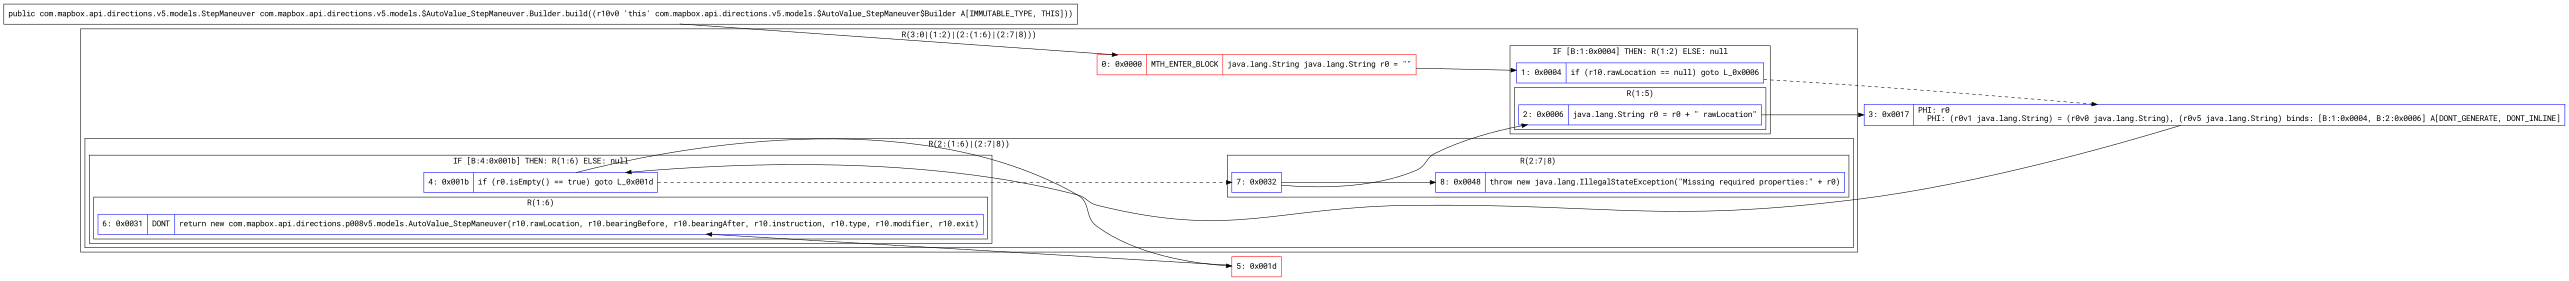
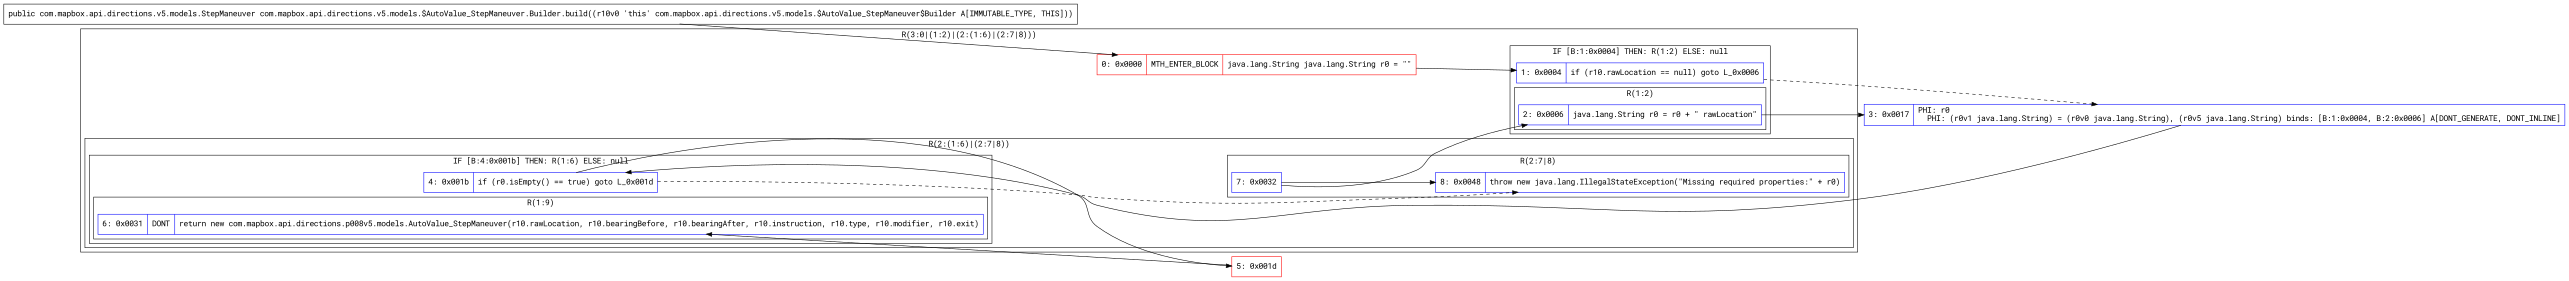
(1640, 94) -> (1640, 94)
(942, 182) -> (1106, 198)
(541, 203) -> (541, 203)
